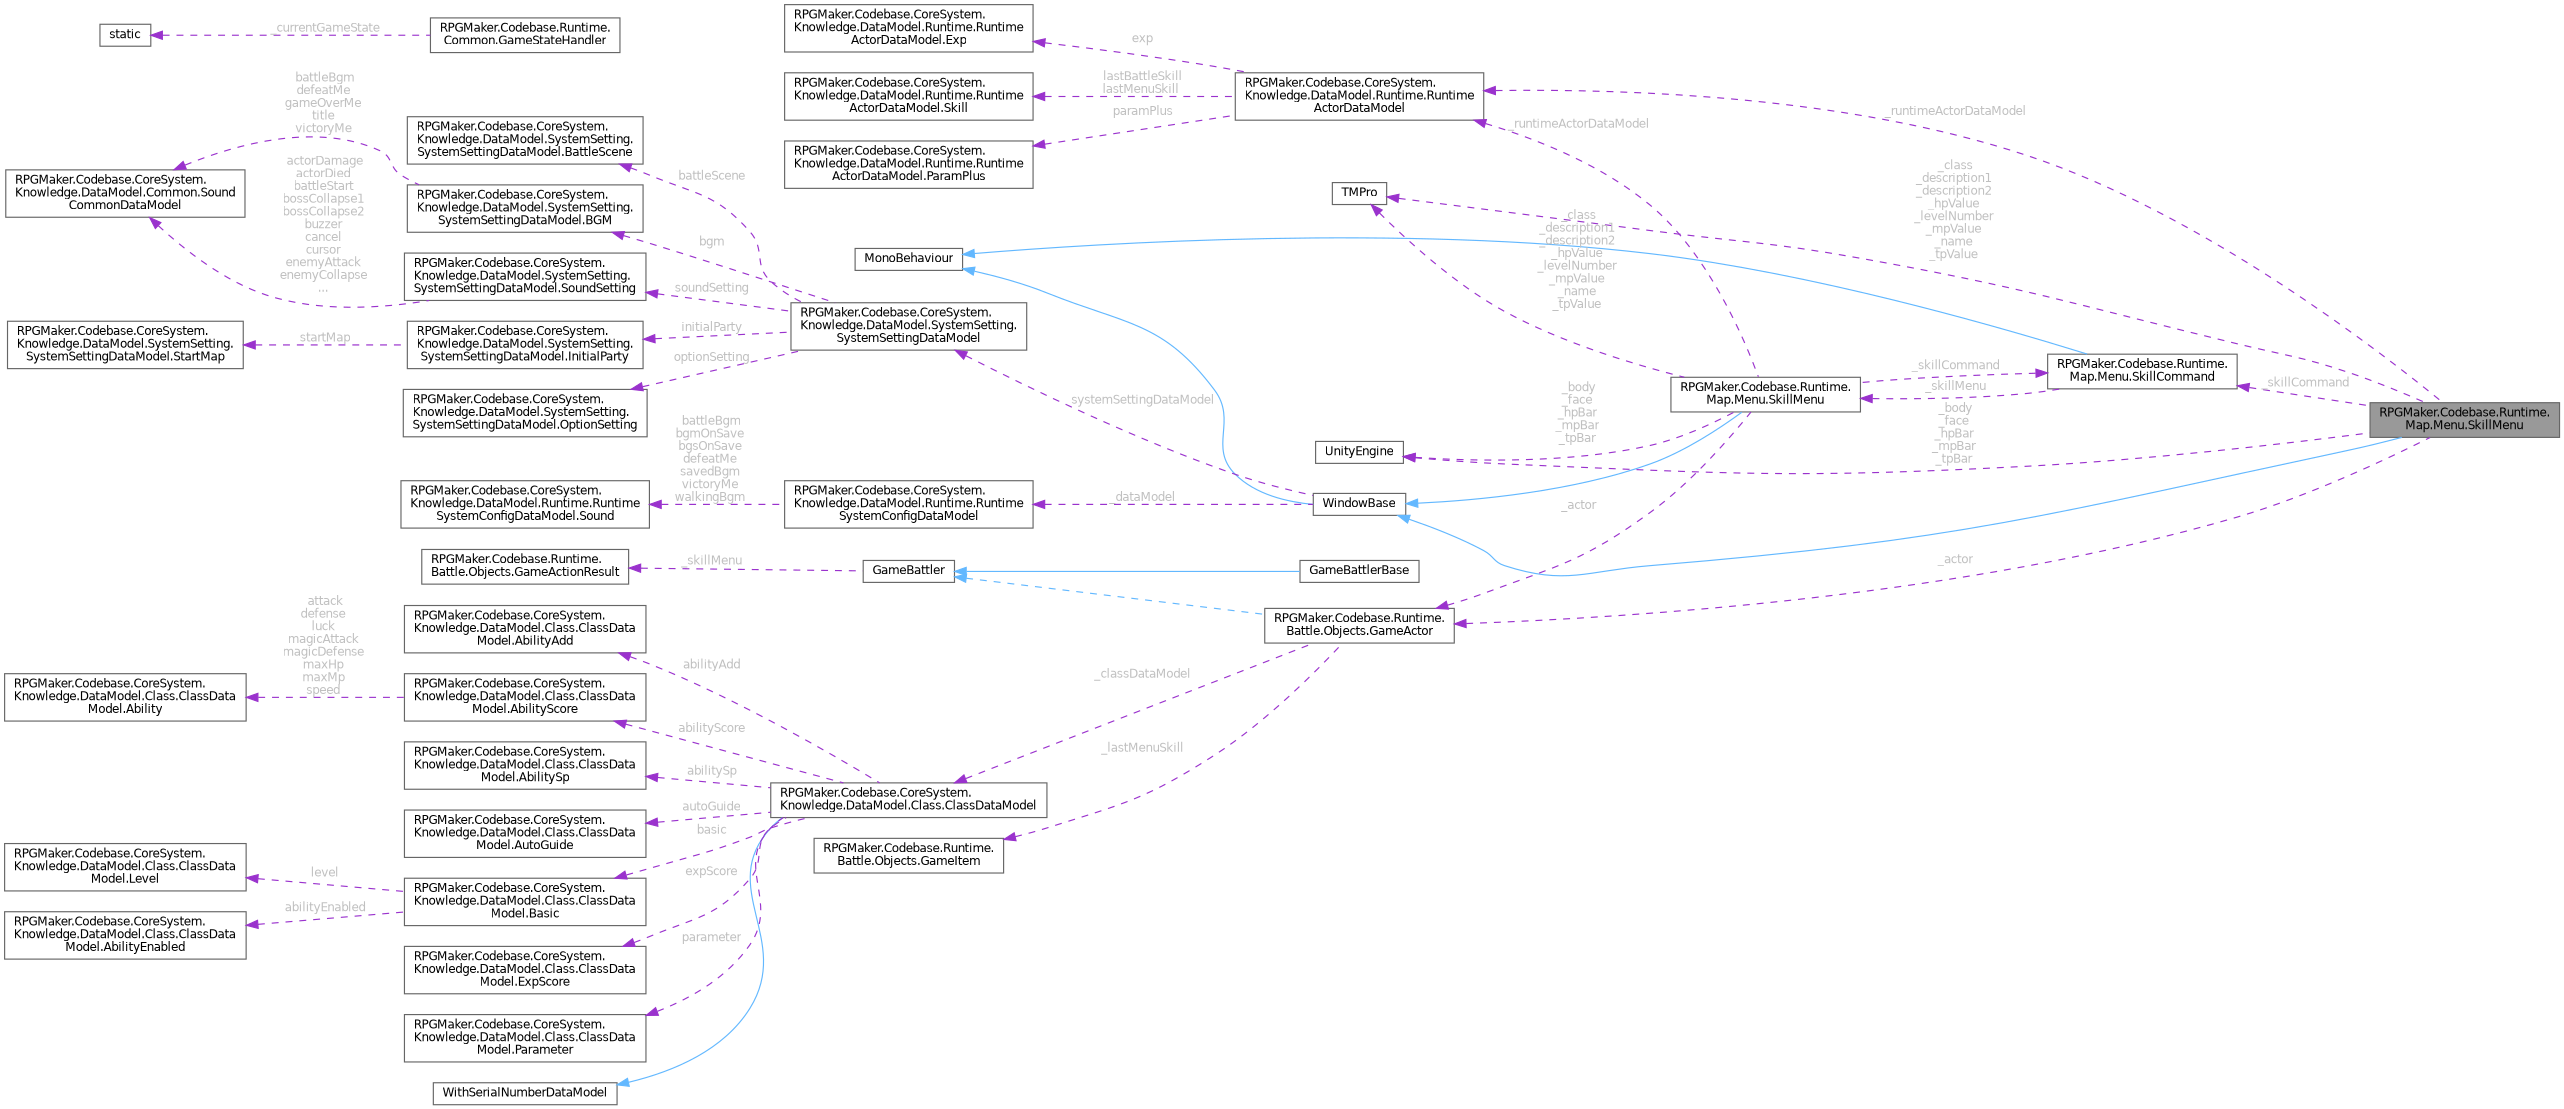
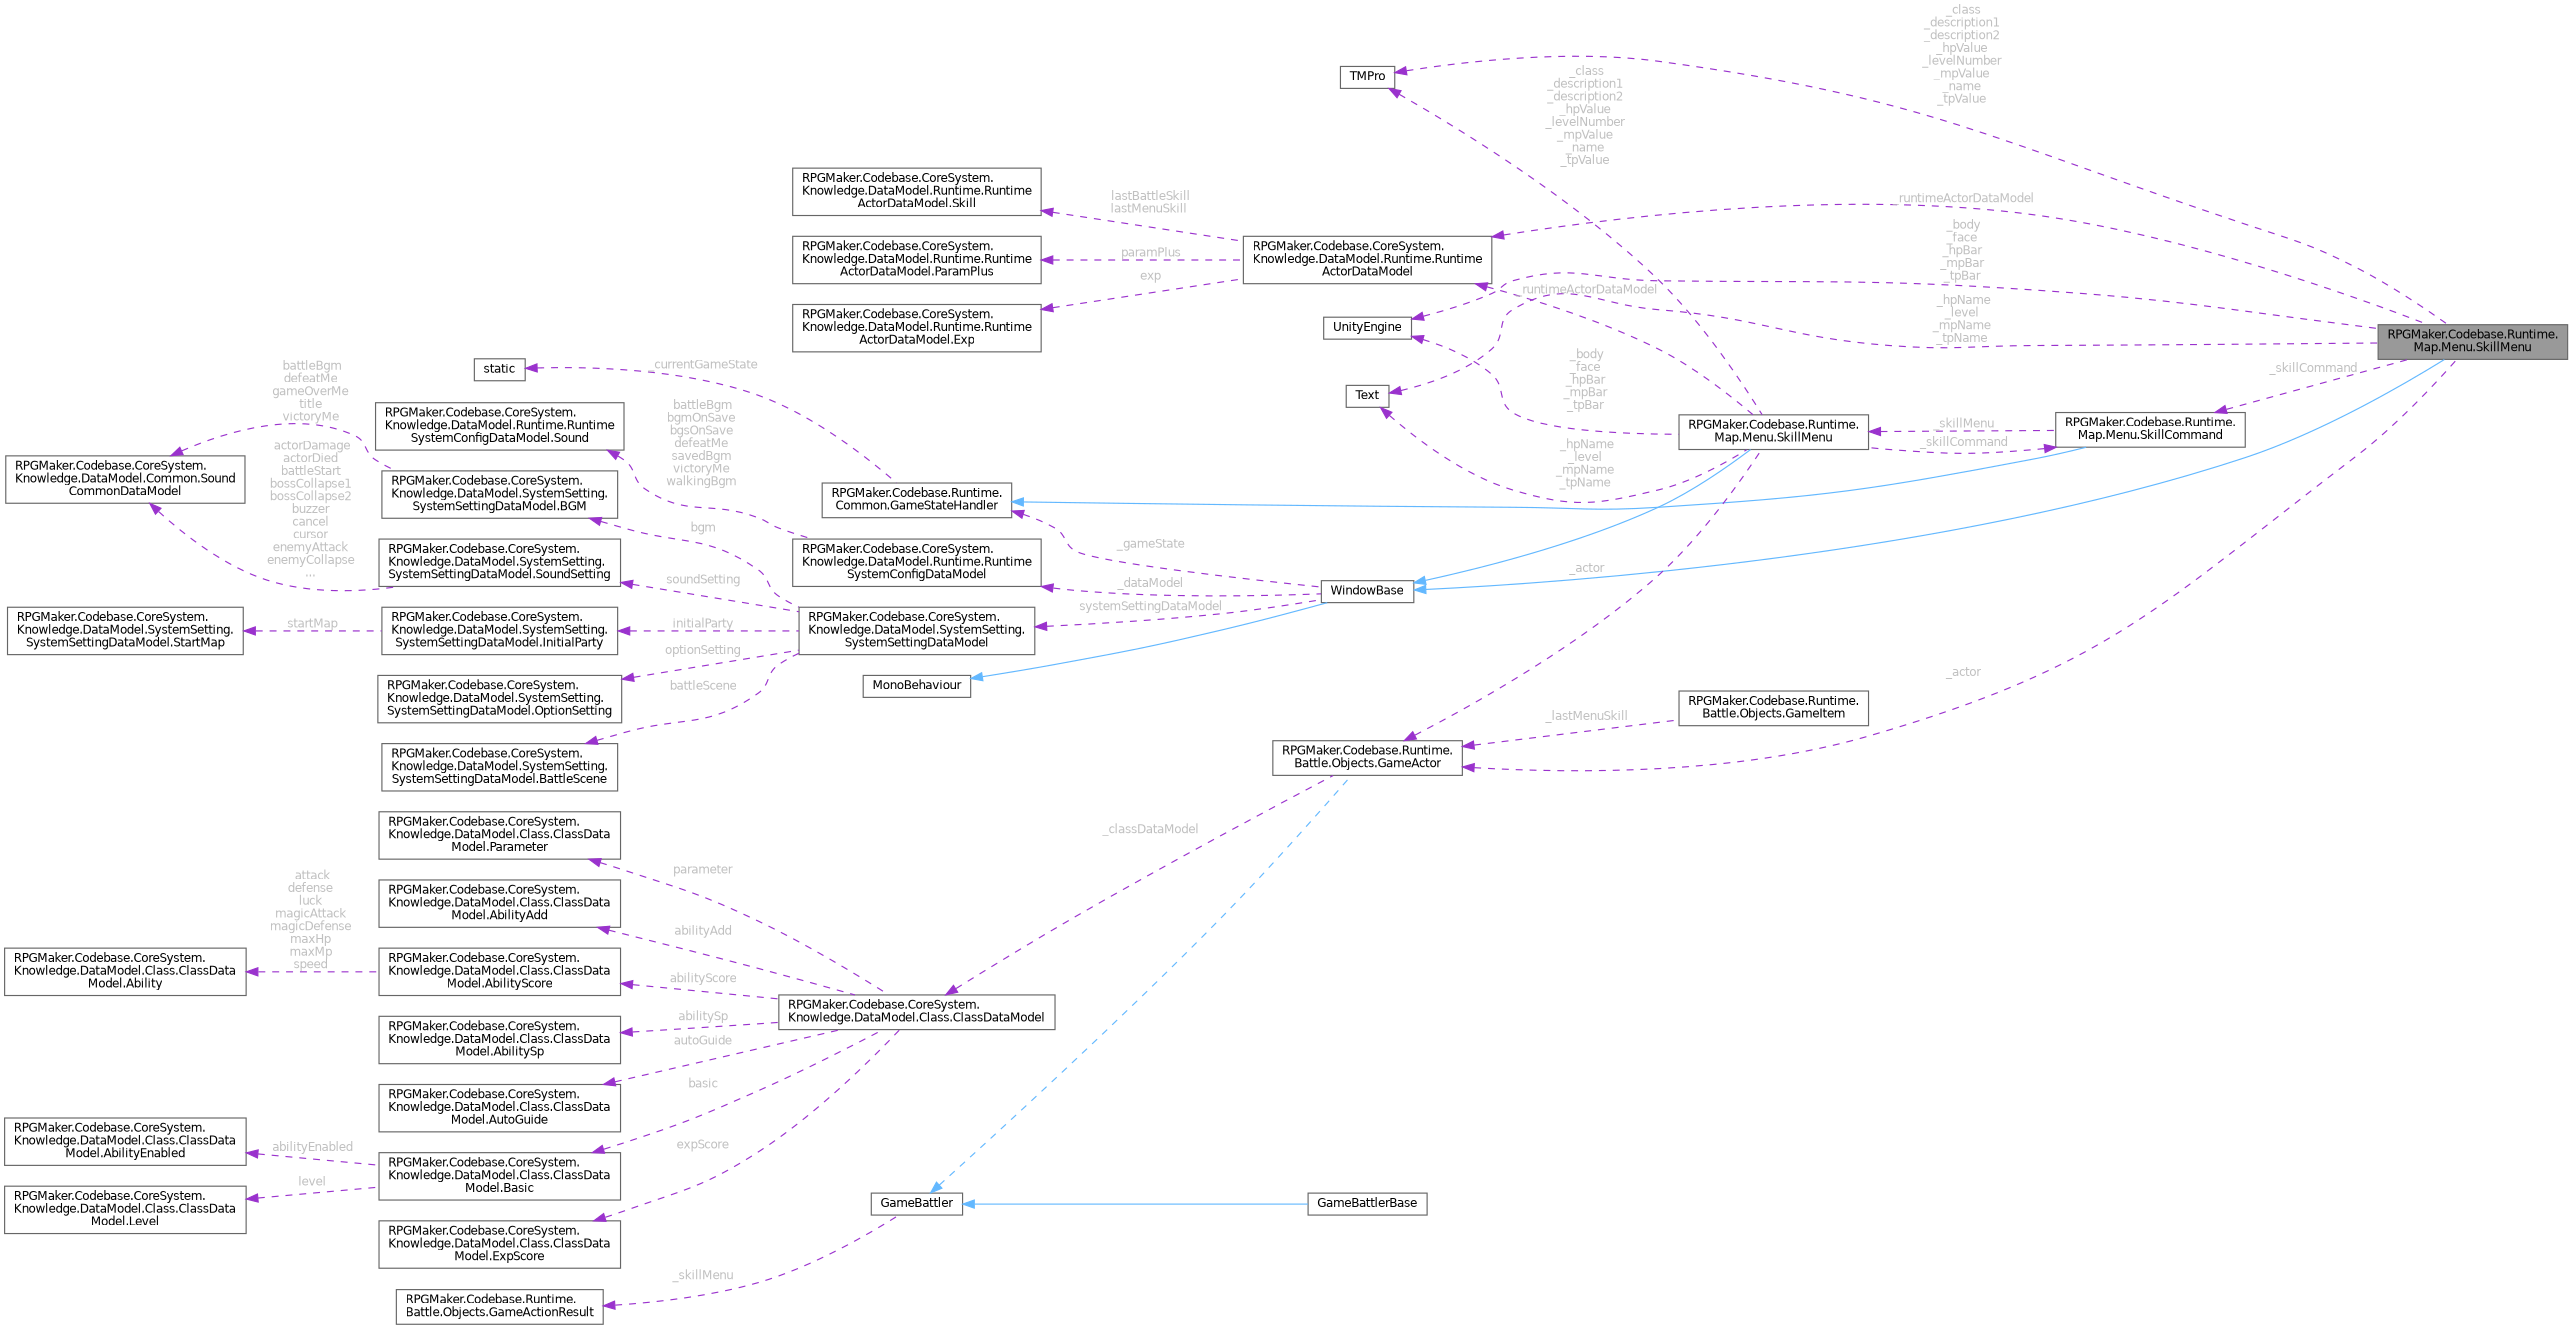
(1537, 244) -> (1557, 508)
none -> (1368, 396)
none -> (1165, 569)
(1195, 767) -> (1576, 732)
(525, 1094) -> none
